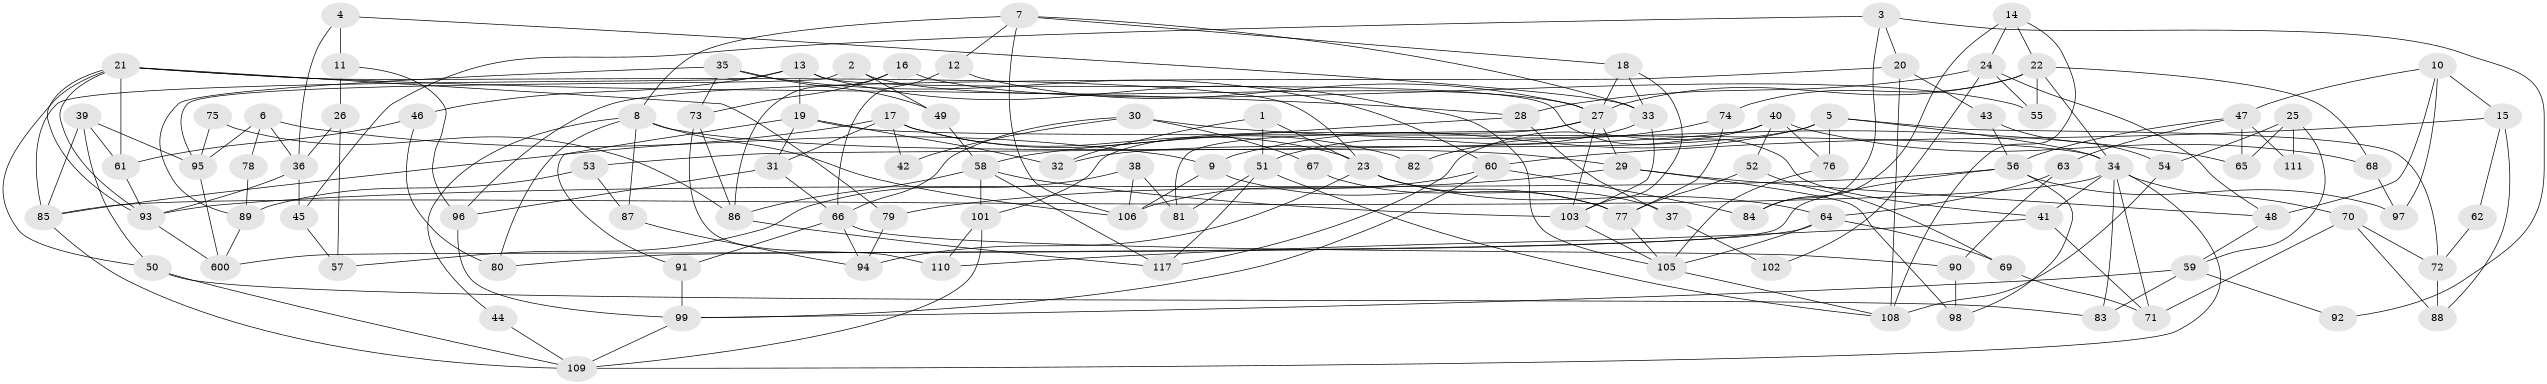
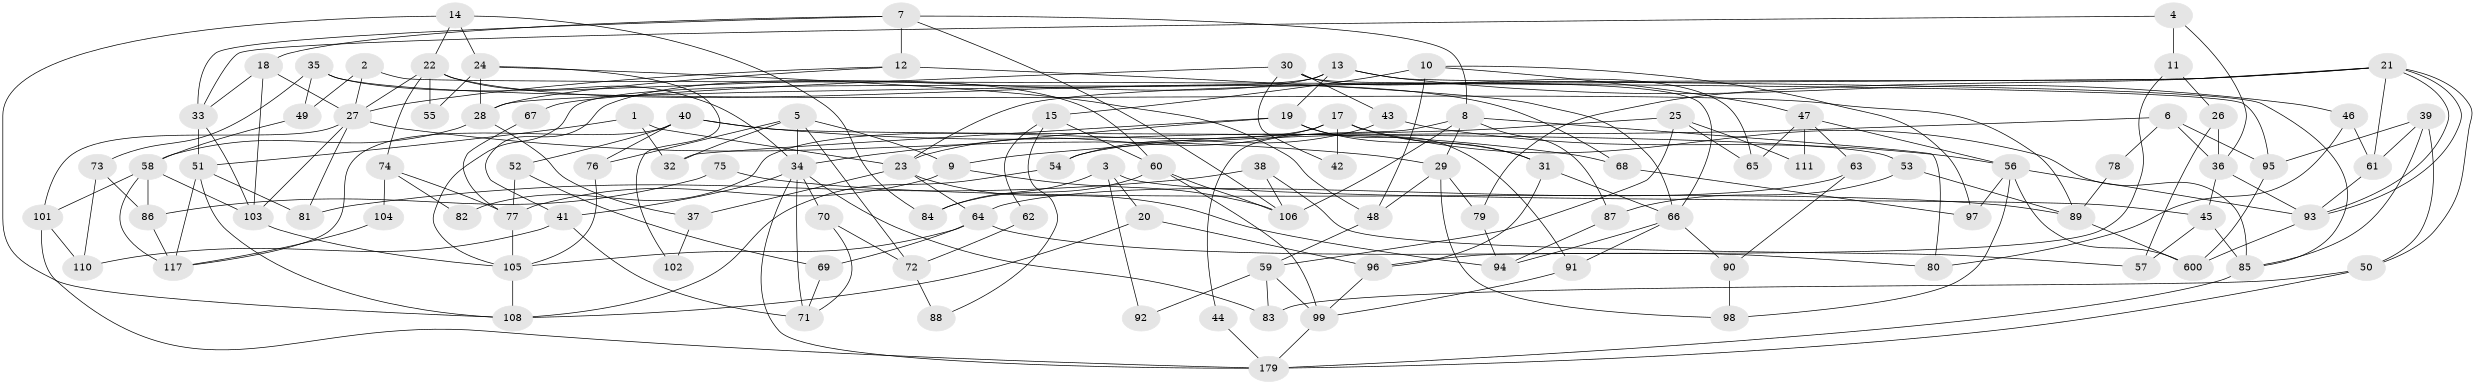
(902, 66) -> none
none -> (688, 80)
(1932, 85) -> (1339, 92)
(205, 142) -> (1166, 196)
(1183, 204) -> (2226, 243)
none -> (384, 217)
(2393, 268) -> none
(577, 369) -> (1269, 369)
